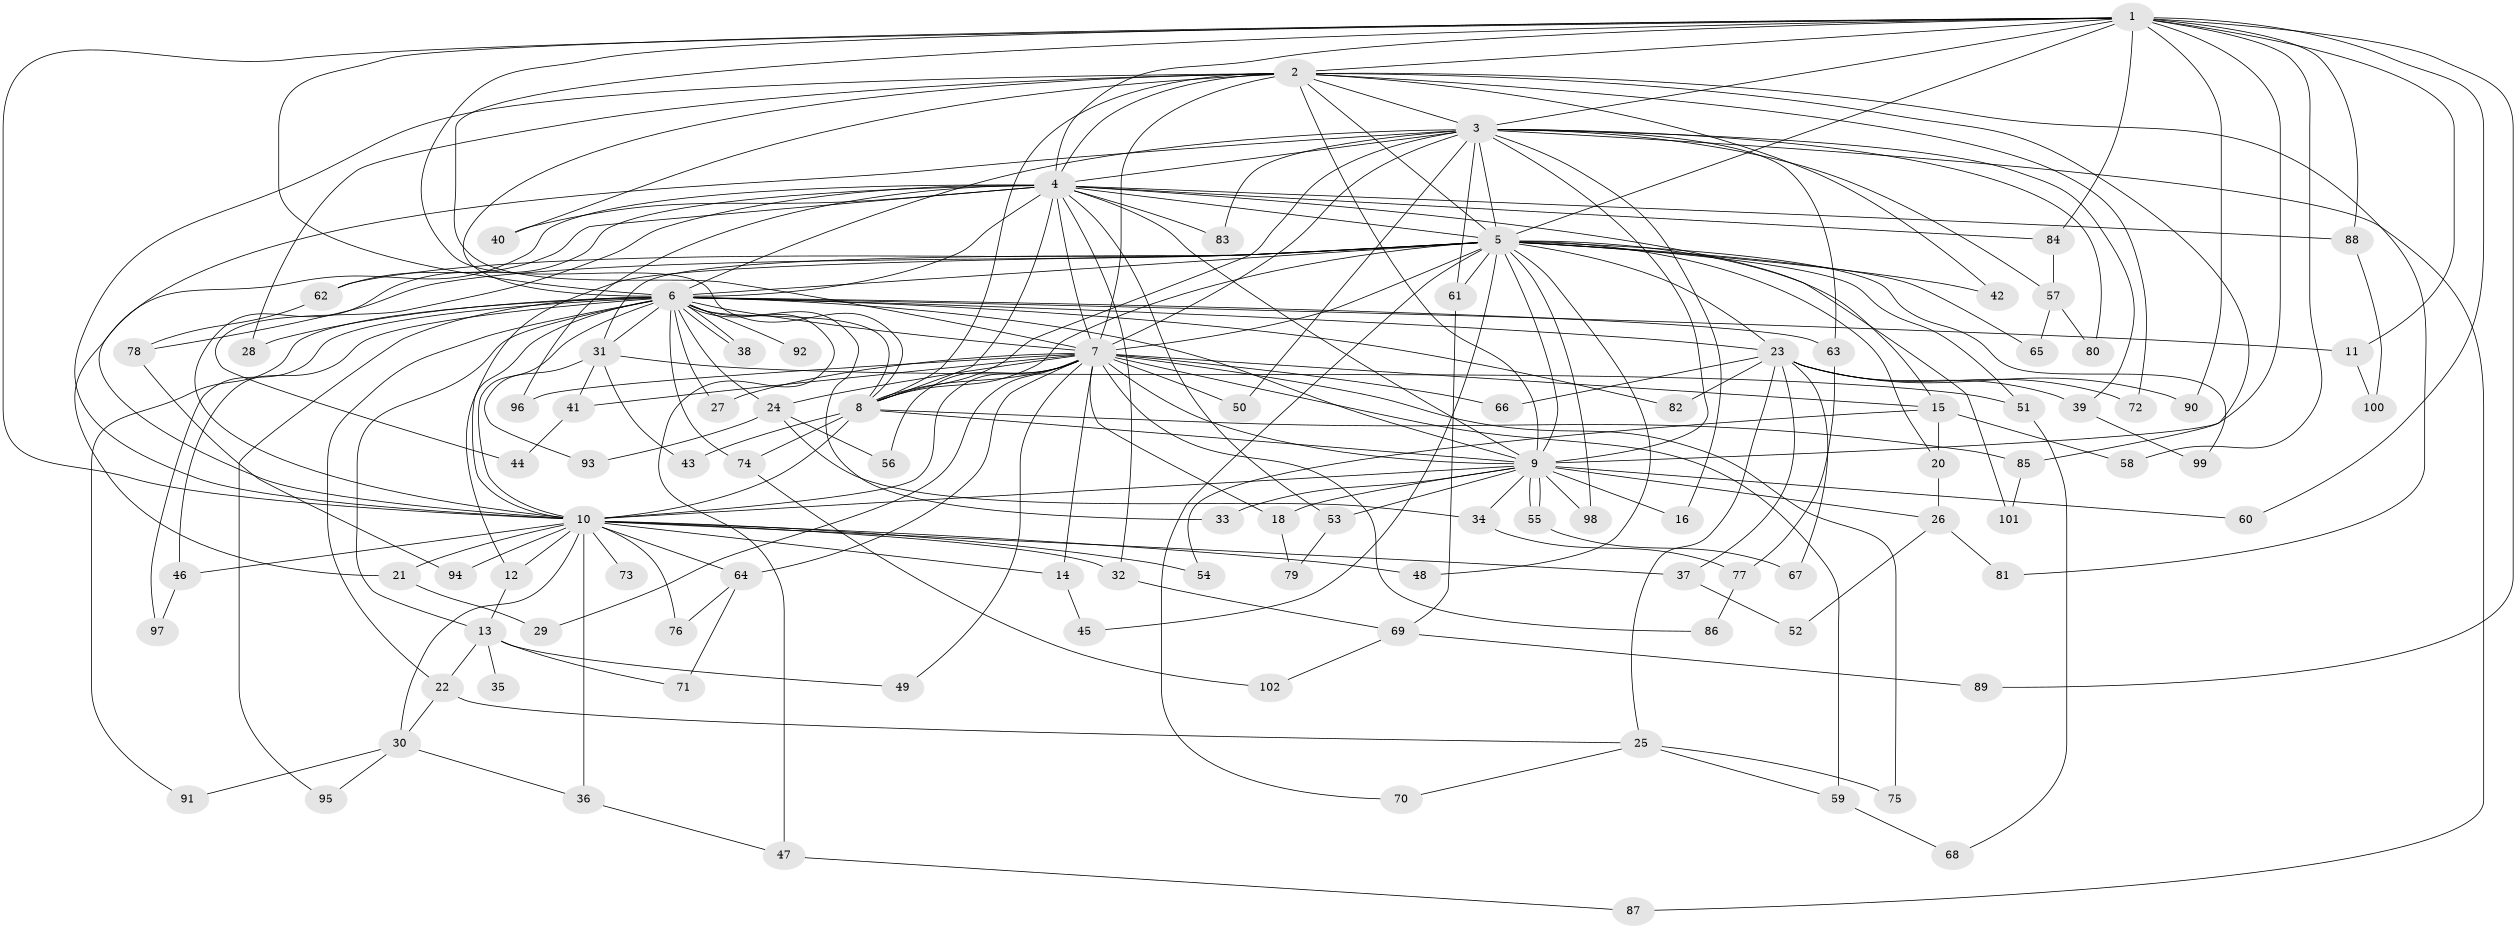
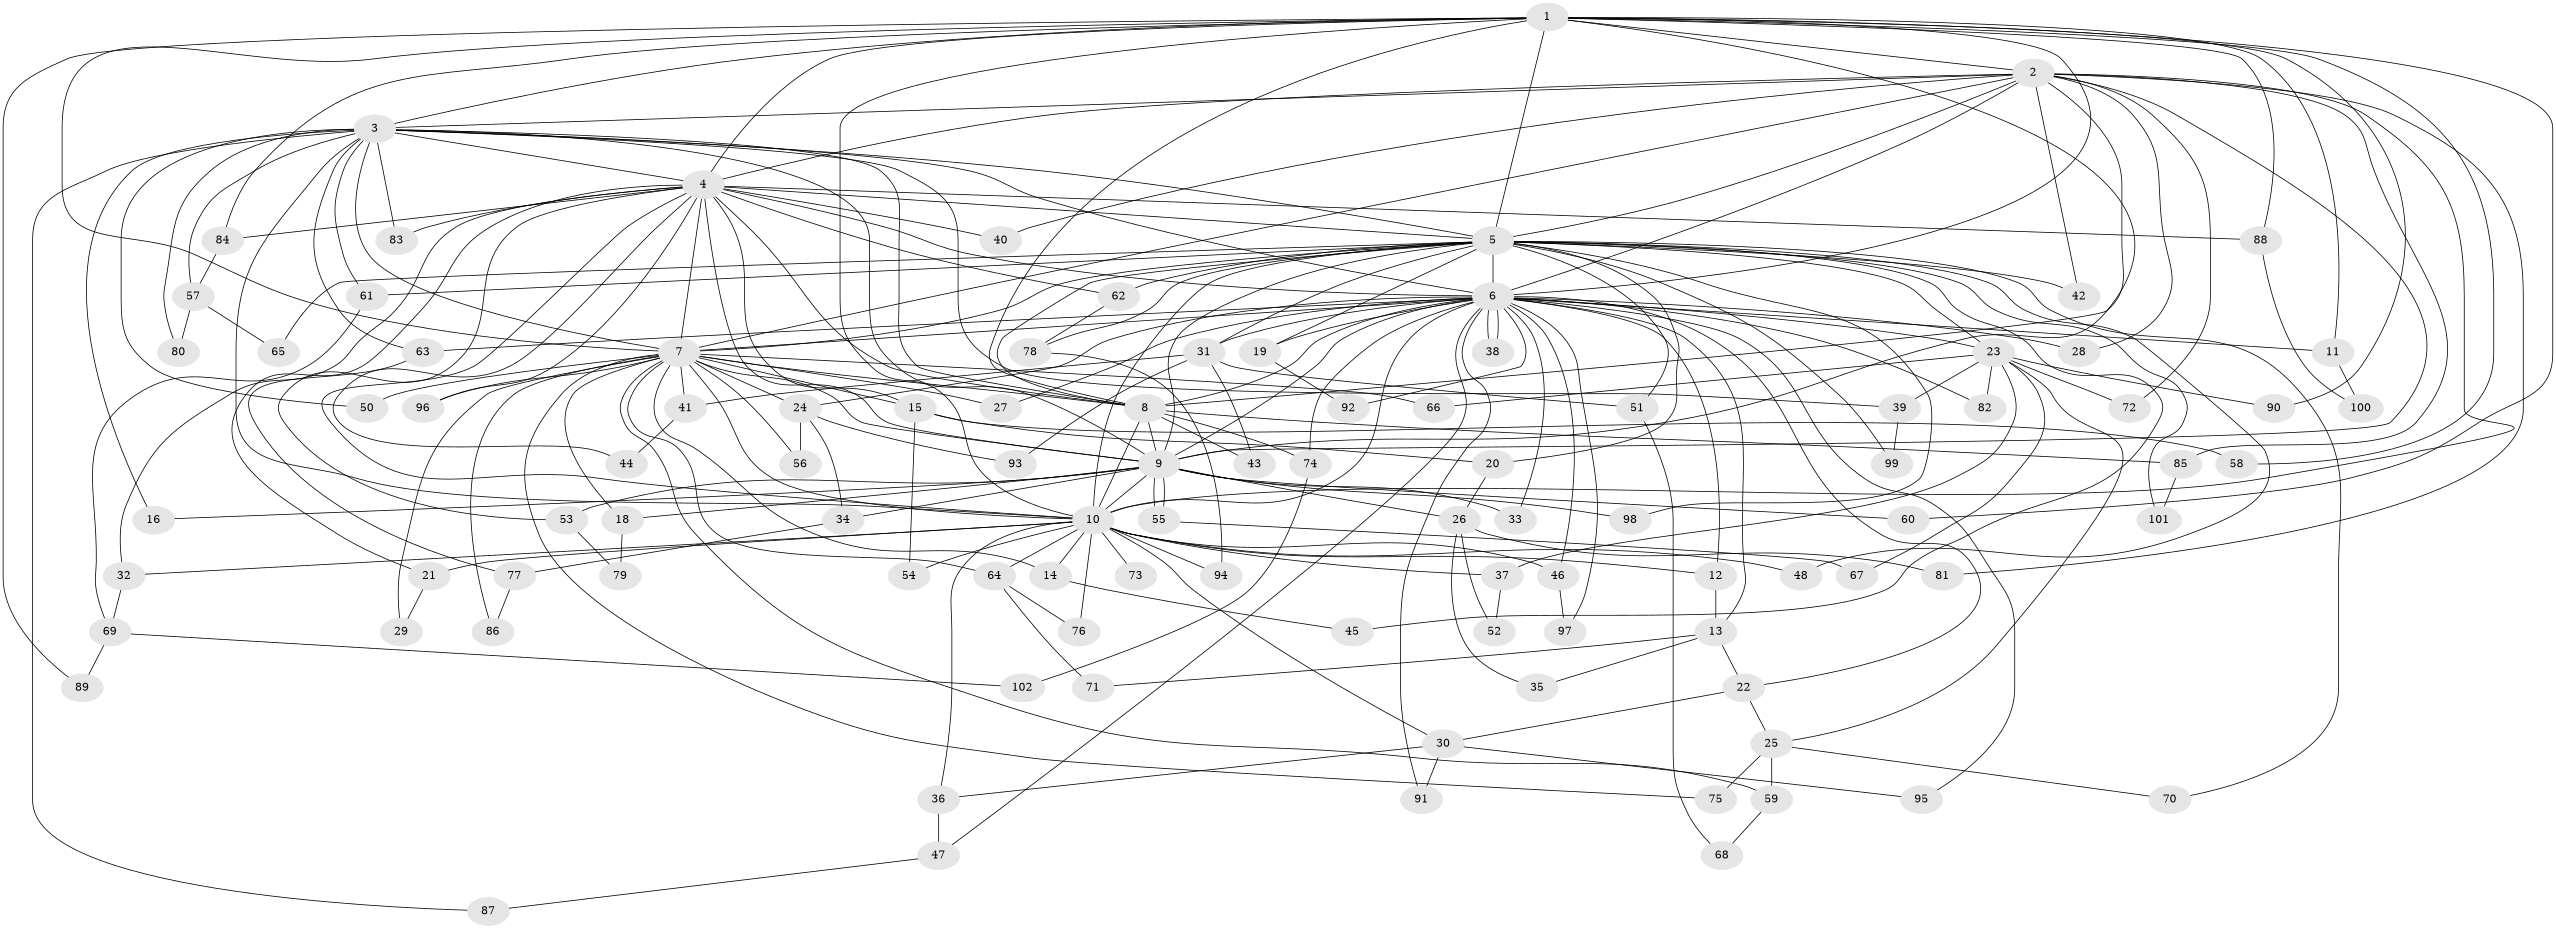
none -> (1260, 352)
none -> (1458, 627)
(903, 688) -> none
